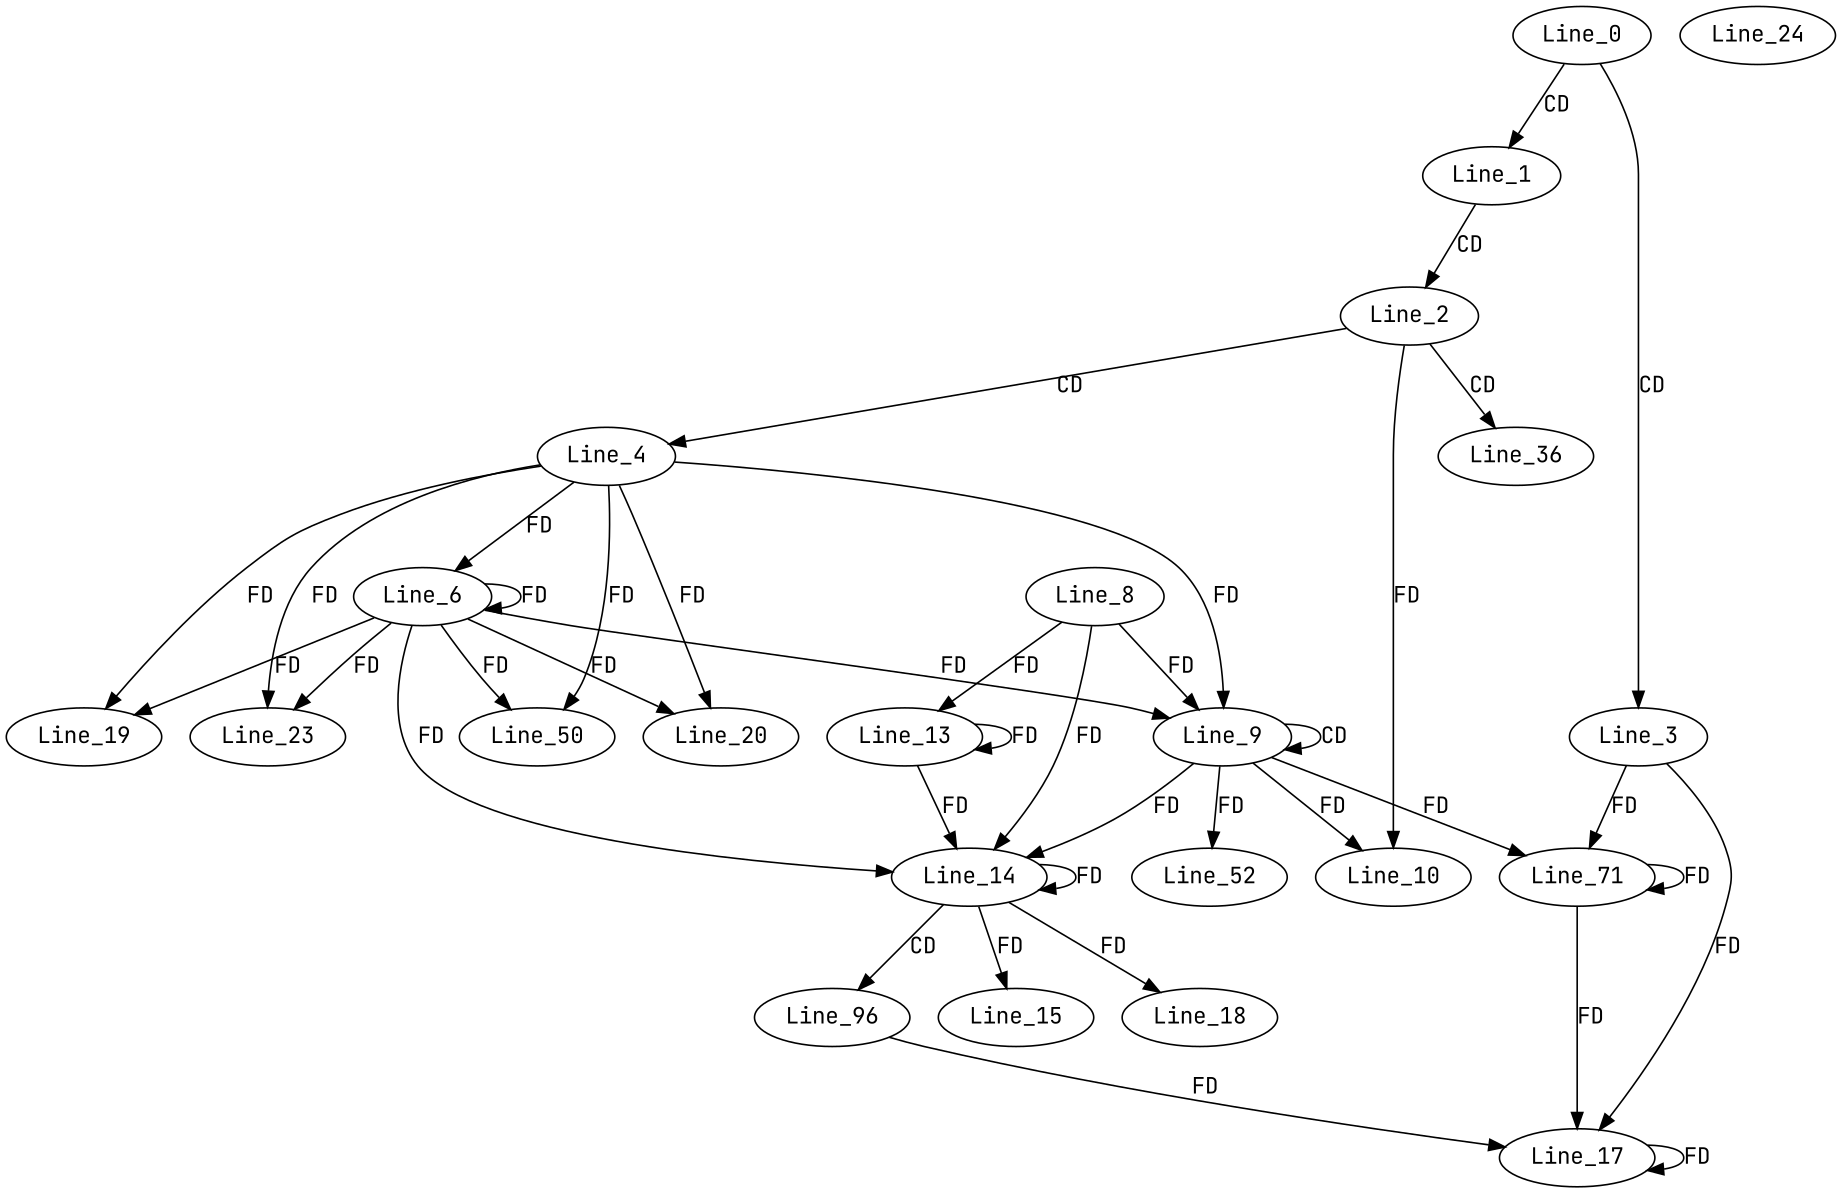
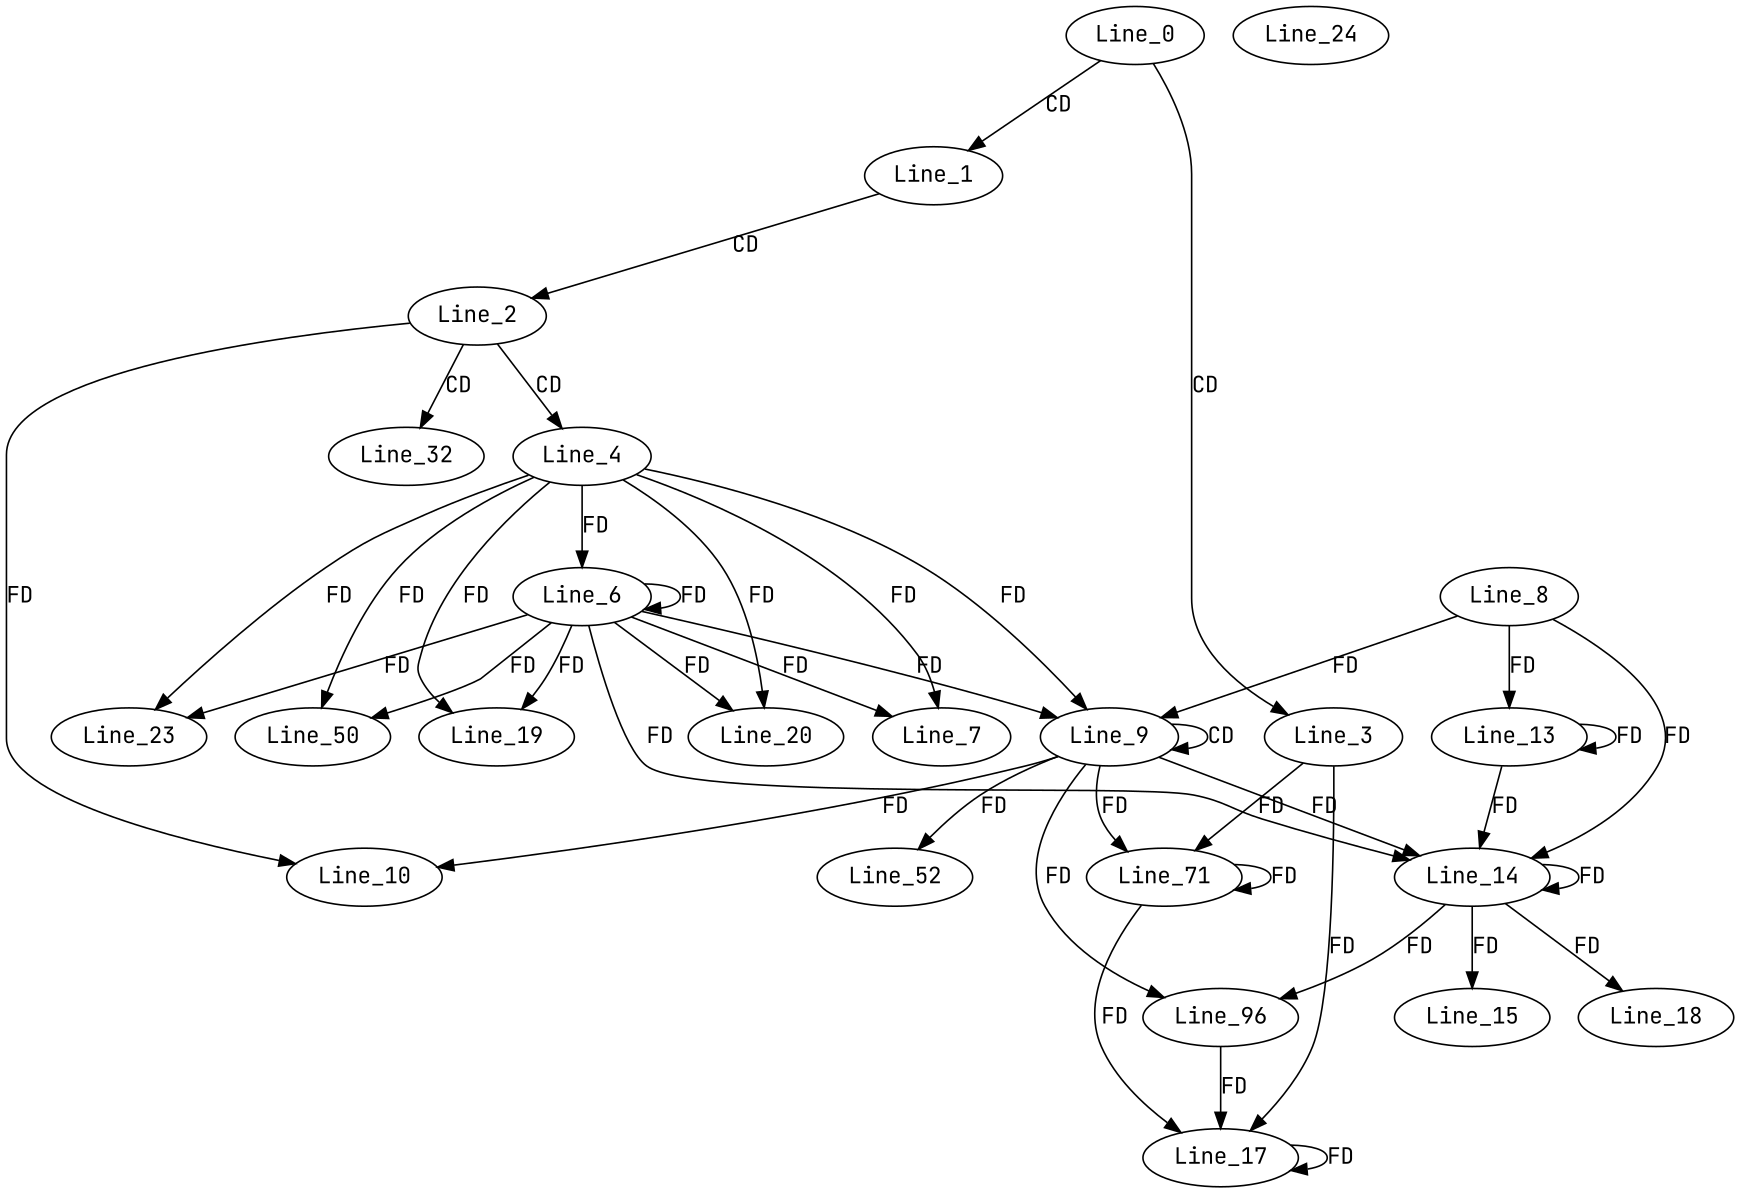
(1516, 456) -> (406, 456)
none -> (942, 737)
none -> (1041, 897)
(923, 947) -> (1420, 947)
